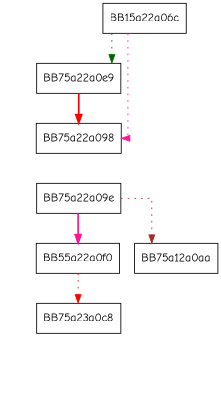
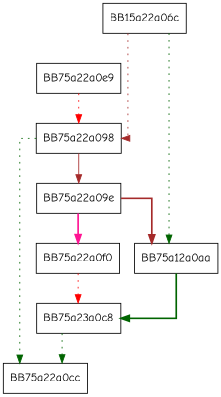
(112, 44) -> (169, 134)
(128, 86) -> (128, 86)
(79, 104) -> (79, 104)
none -> (79, 164)
(152, 201) -> (152, 201)
(78, 258) -> (78, 258)
none -> (175, 318)
none -> (45, 378)
